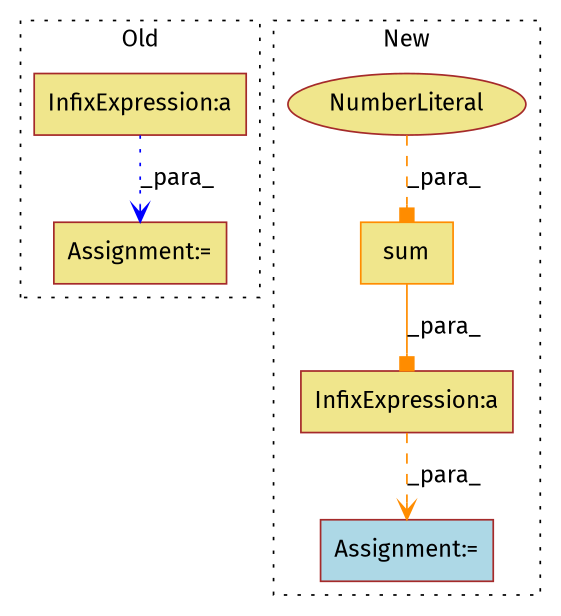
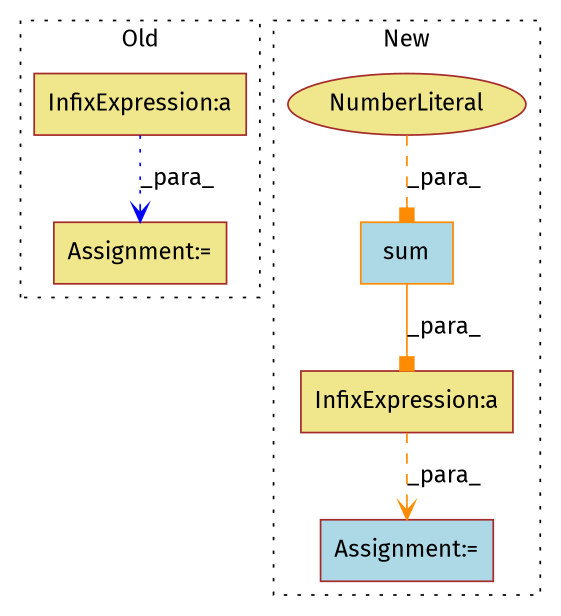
(407, 253) -> (407, 253)
